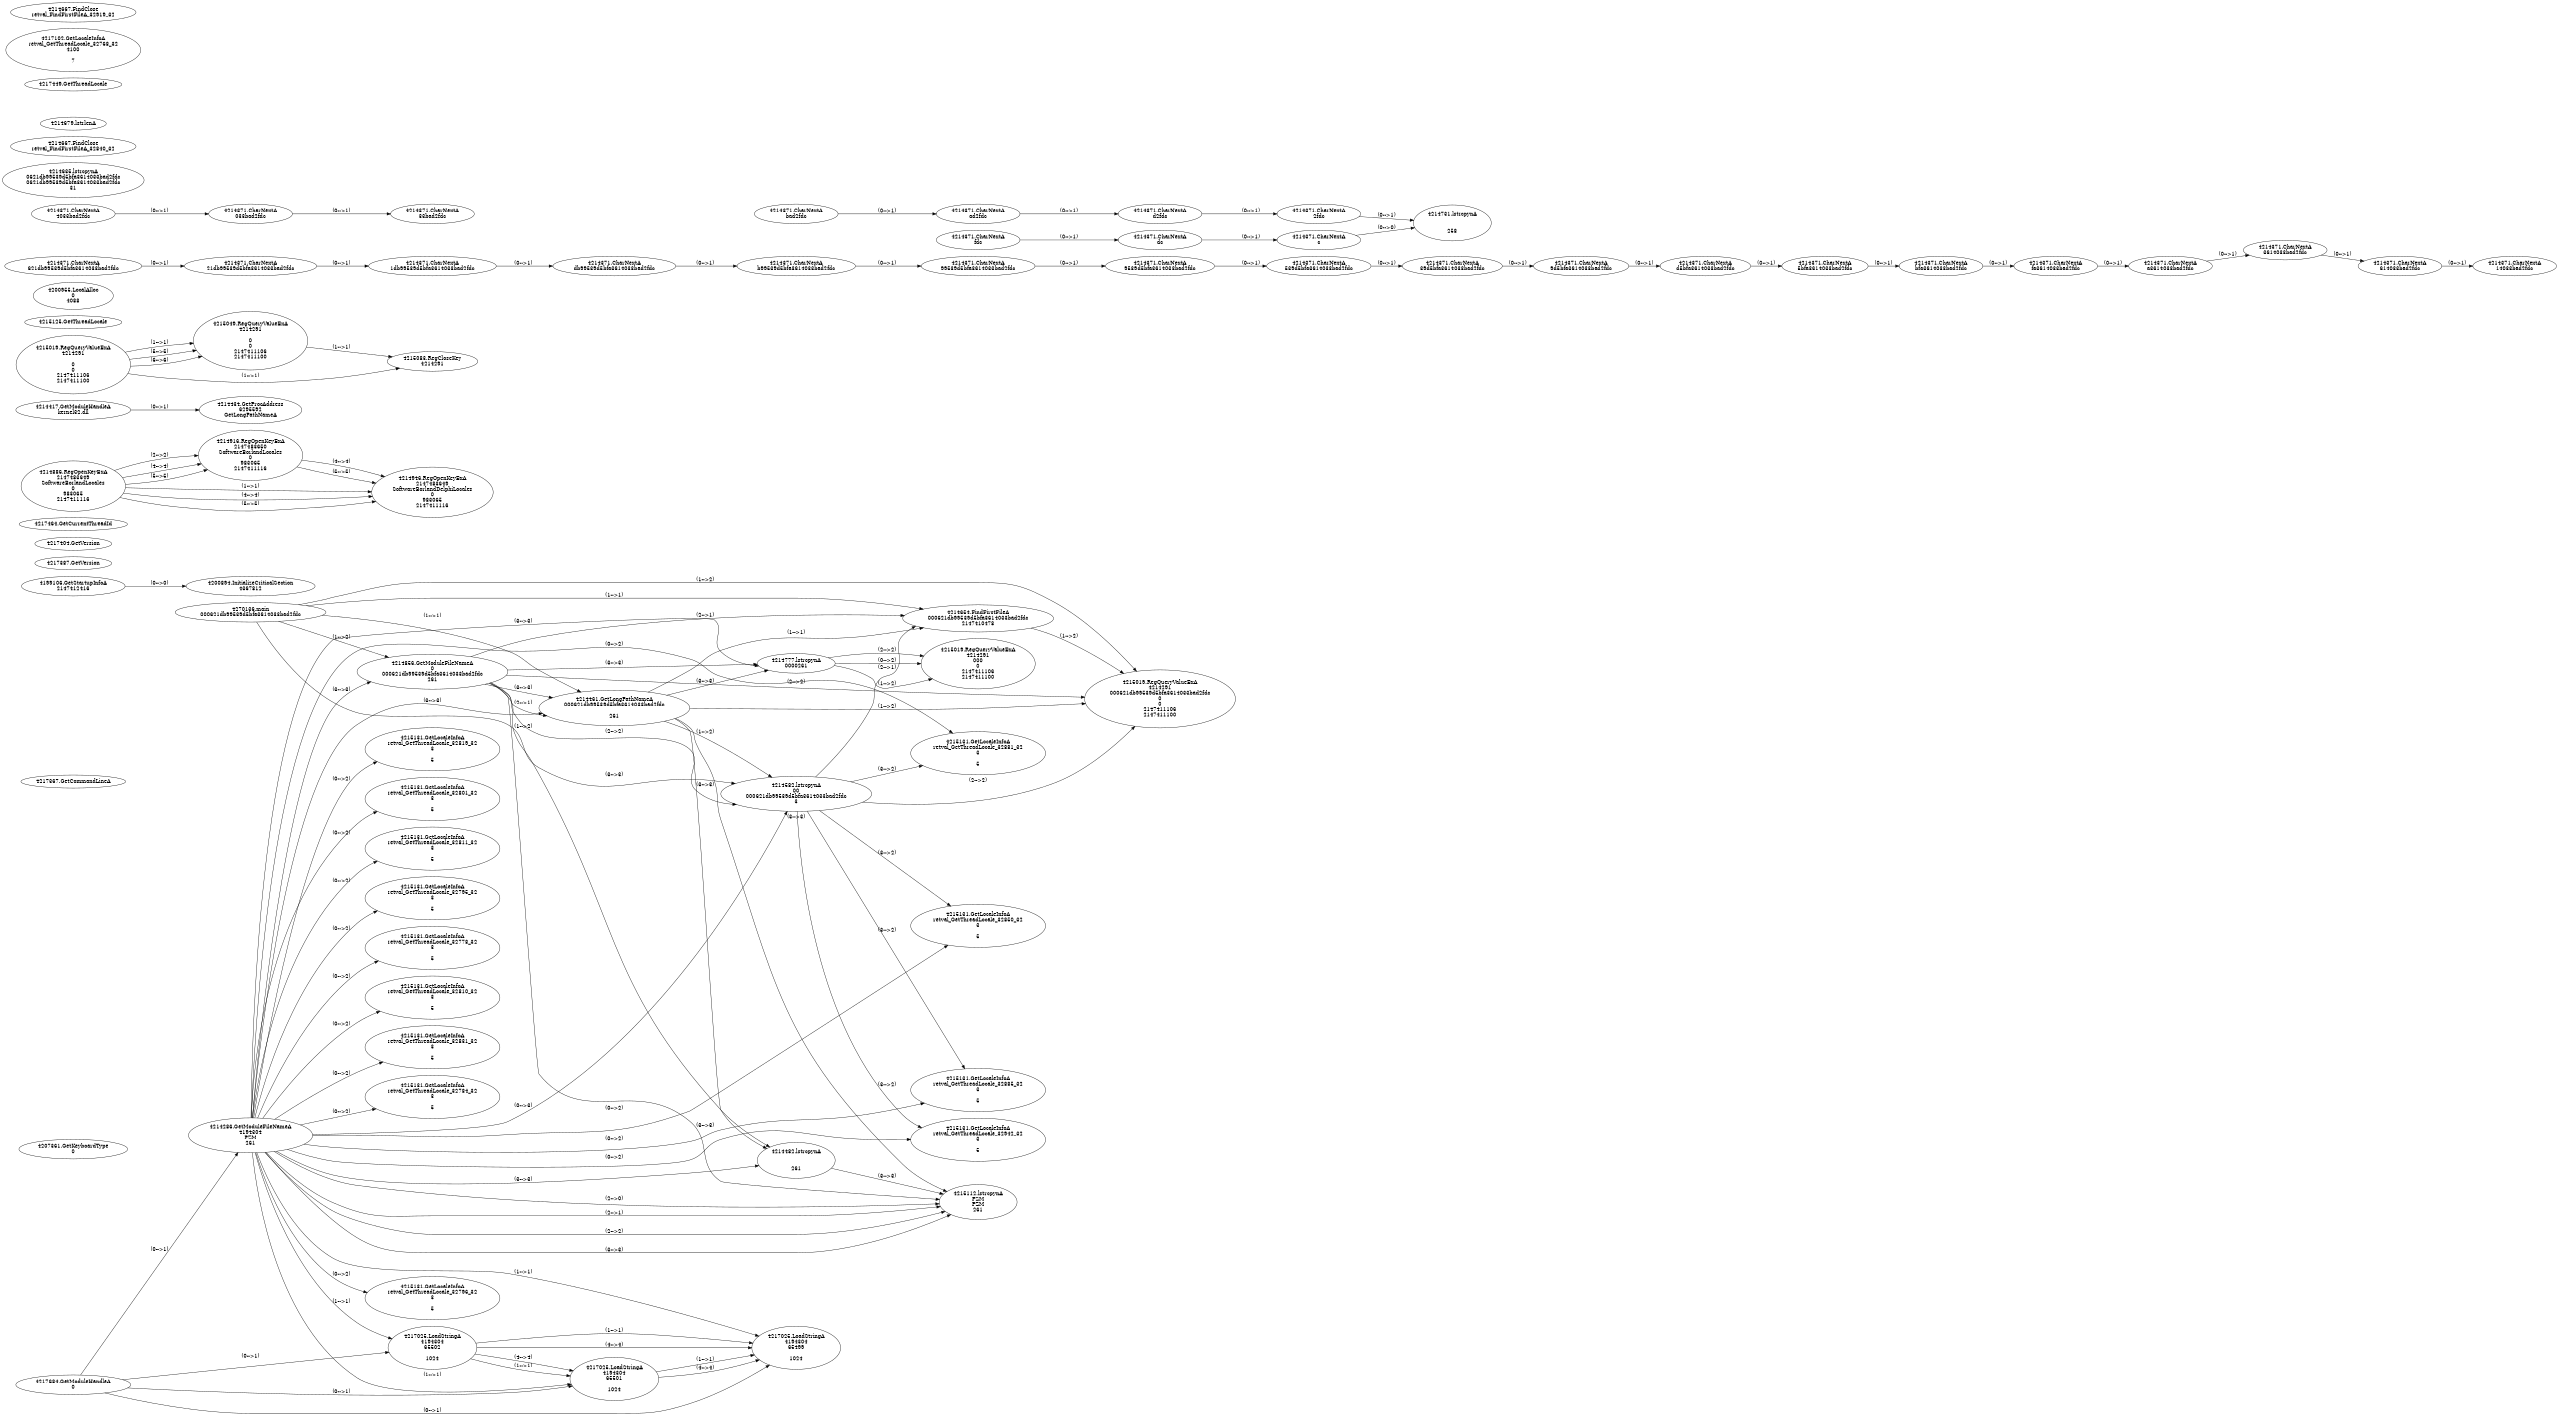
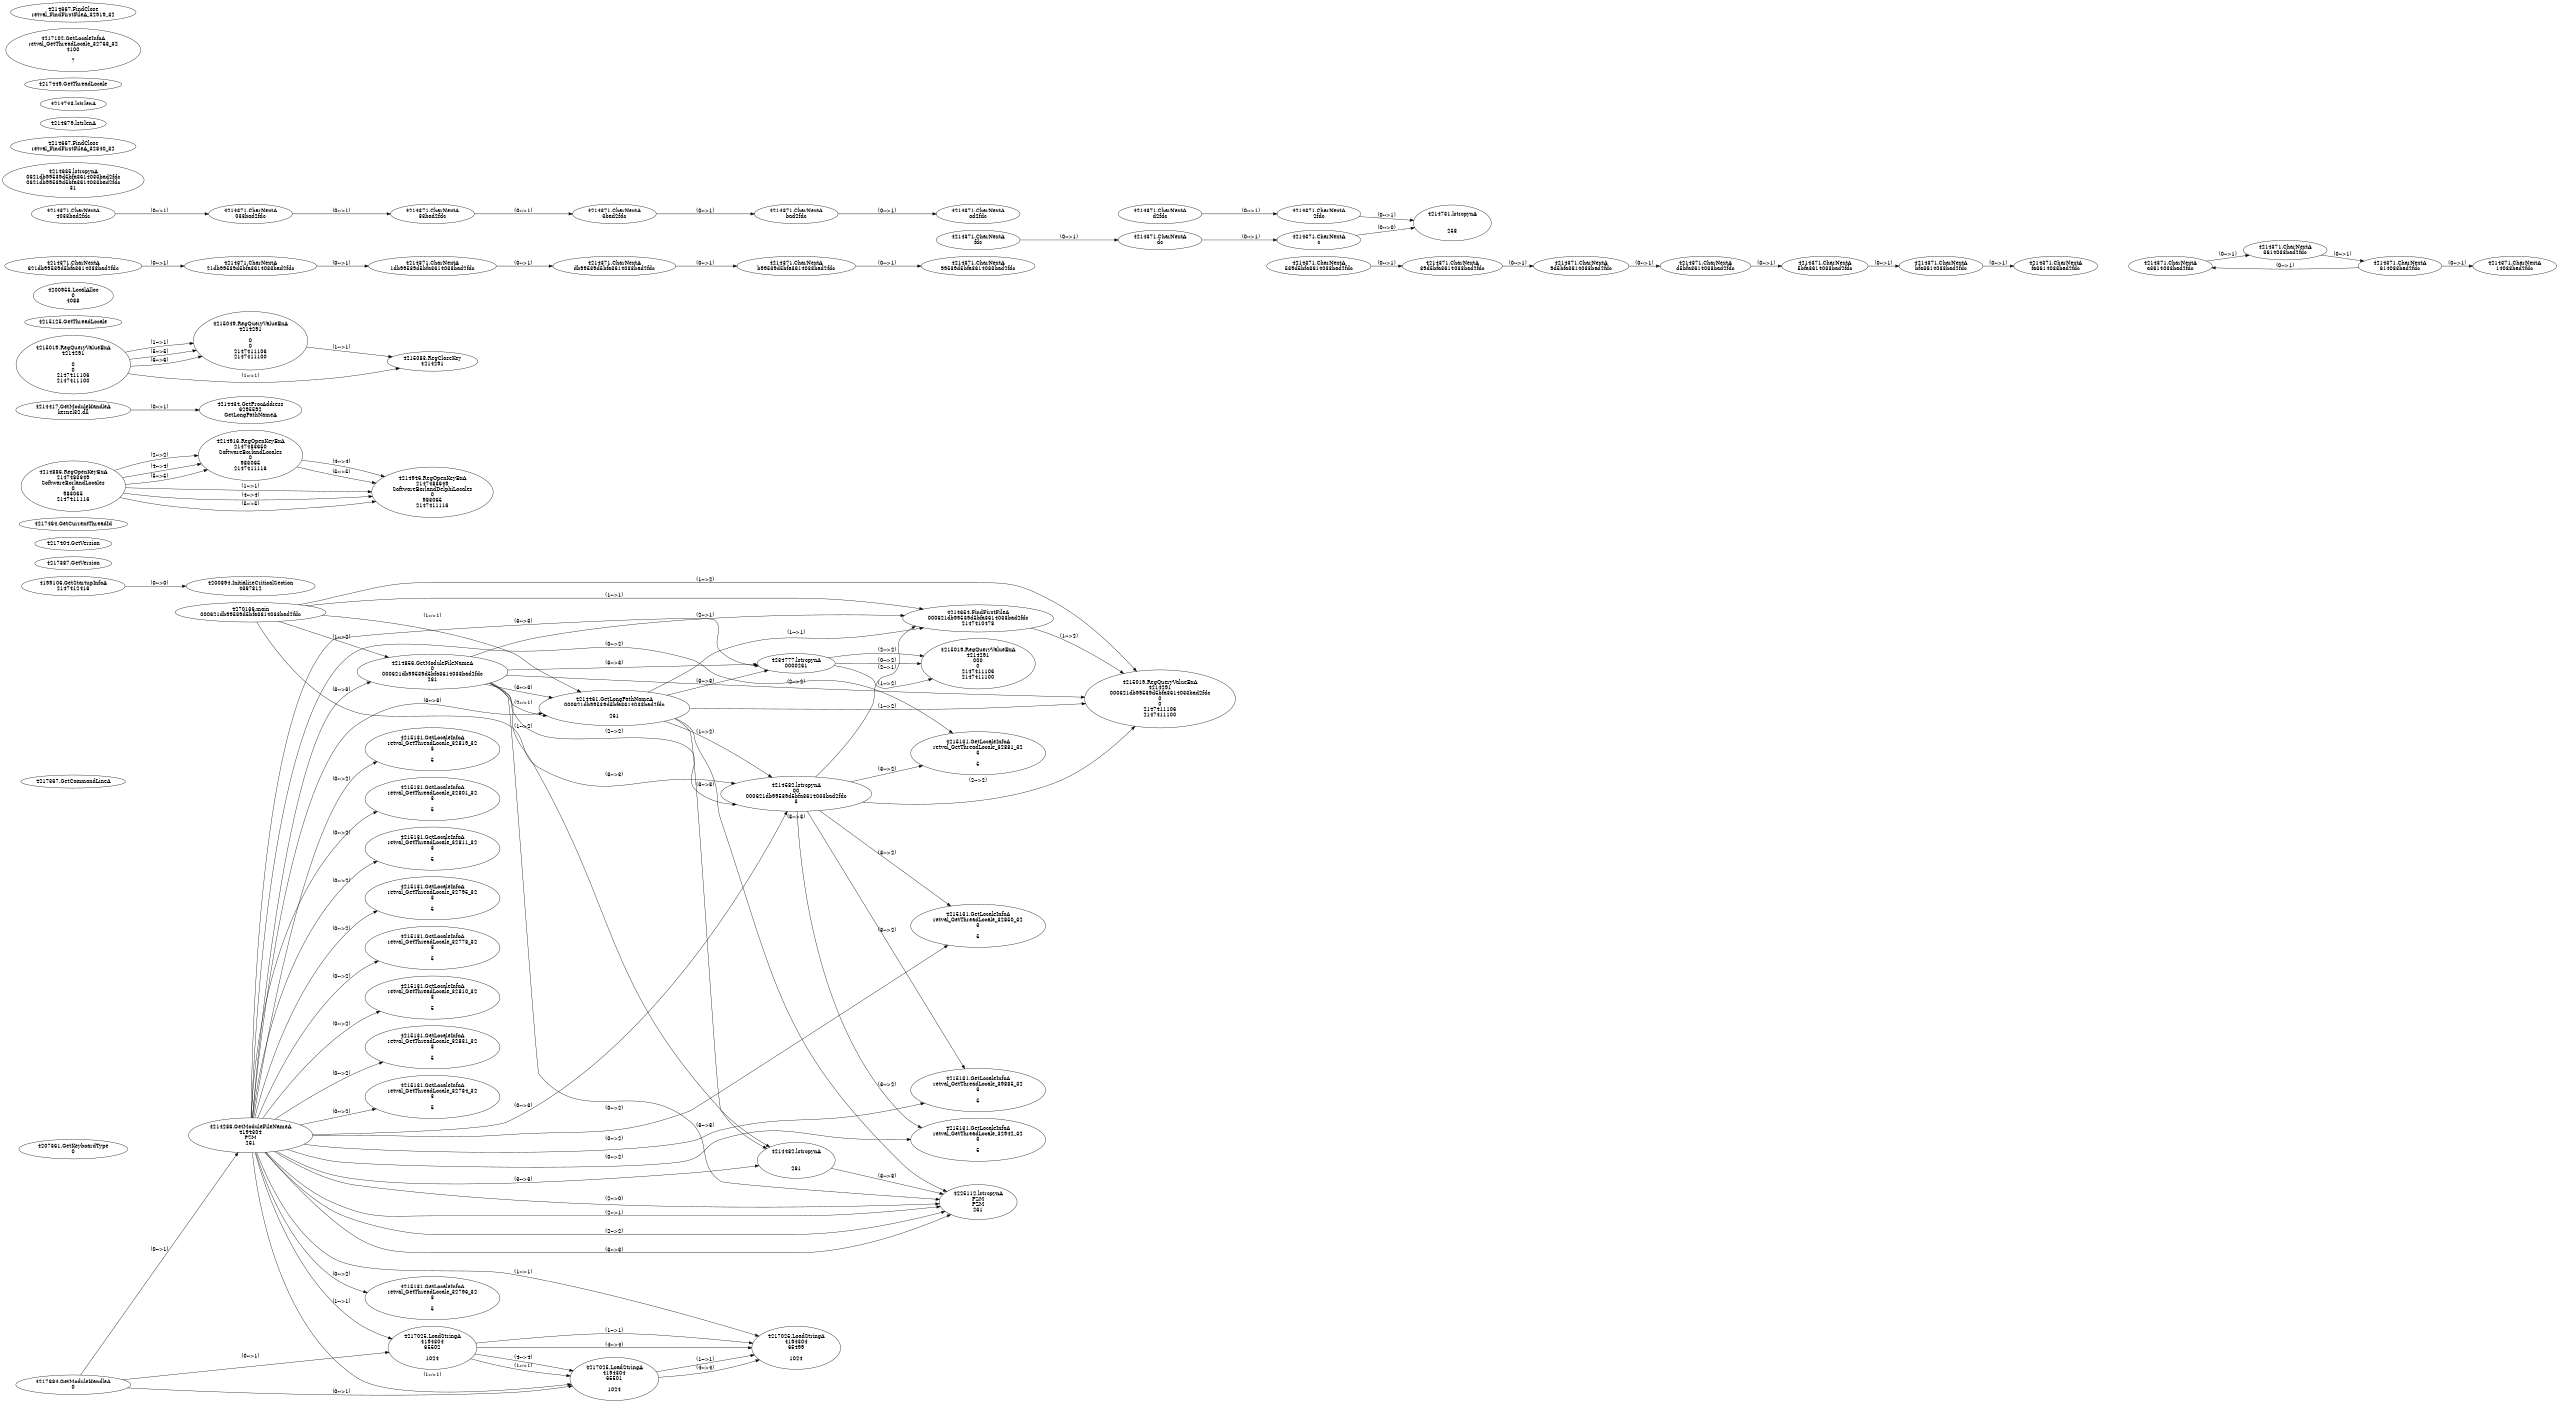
none -> (73, 104)
none -> (614, 214)
(1067, 214) -> none
(1160, 266) -> none
(2111, 266) -> (2287, 269)
(796, 663) -> (796, 663)
(978, 1090) -> (978, 1090)
(978, 1202) -> (978, 1202)
(440, 1413) -> none
